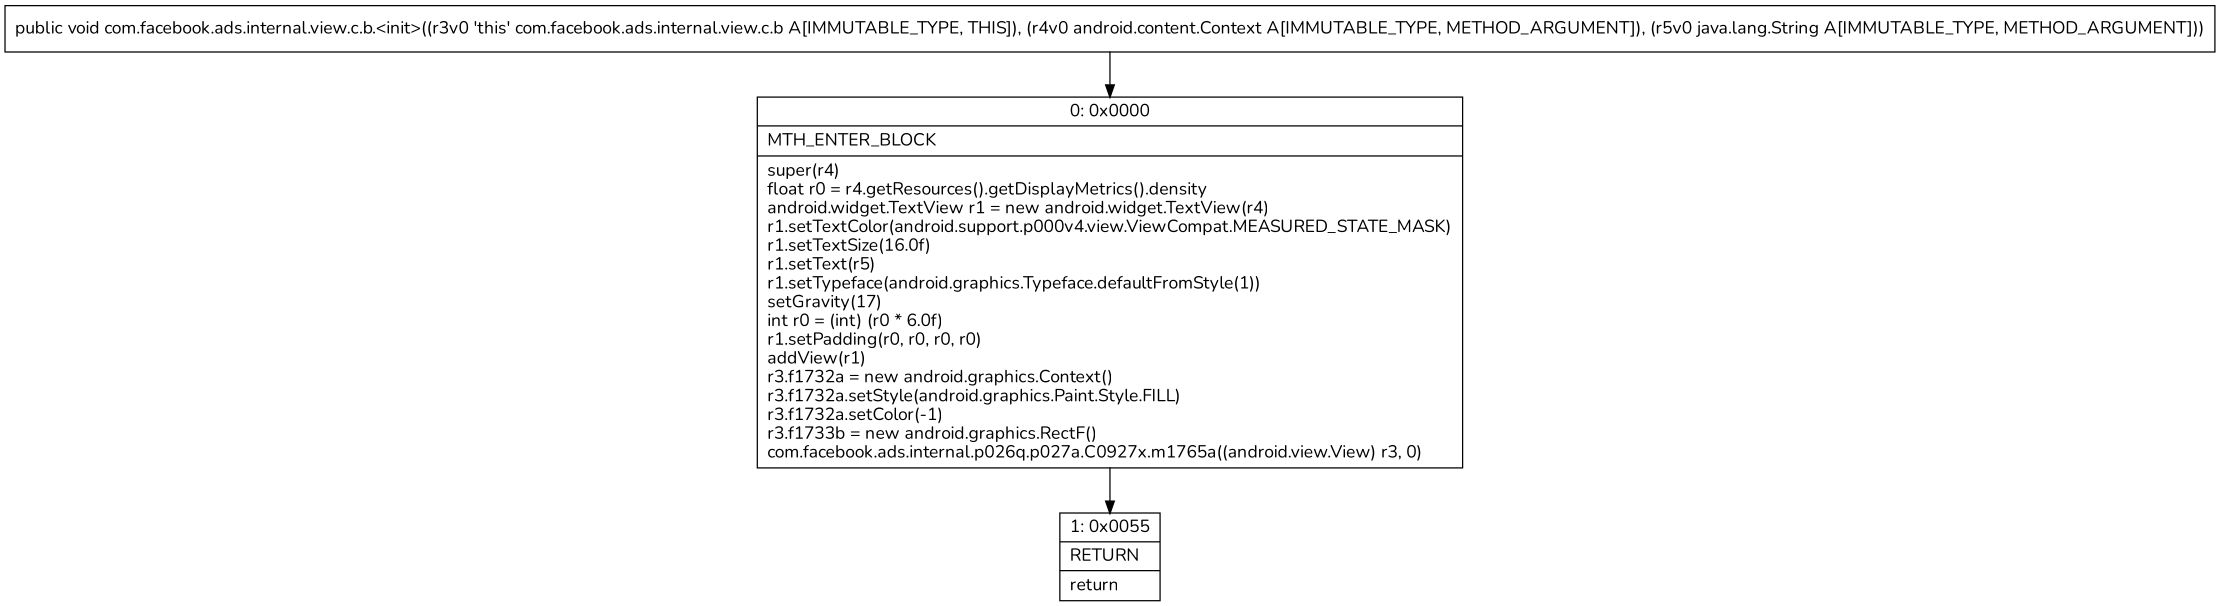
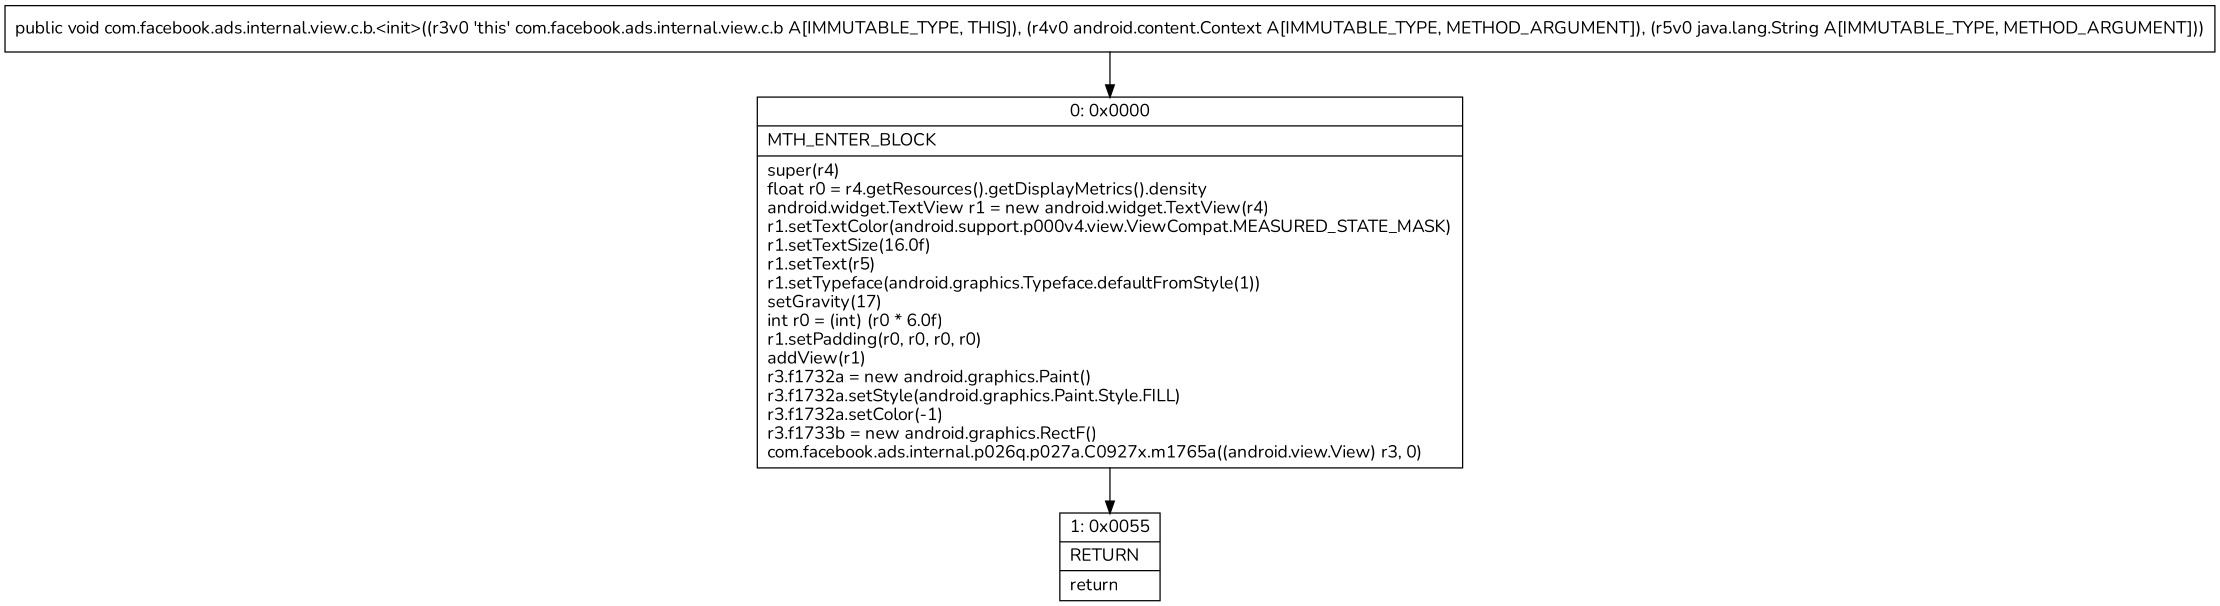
(941, 377) -> (930, 377)
